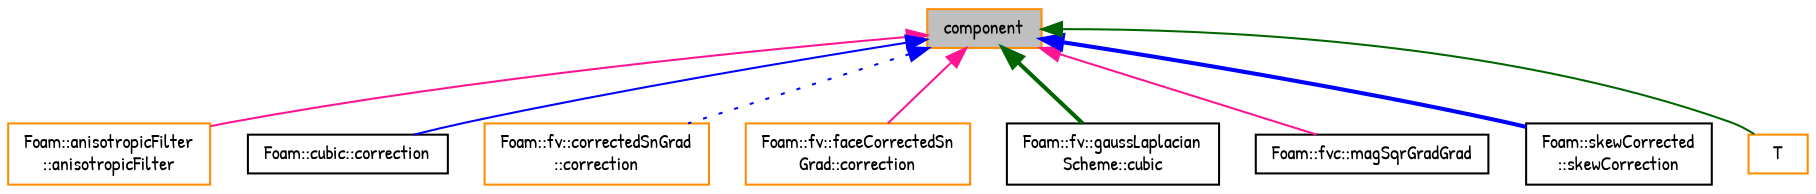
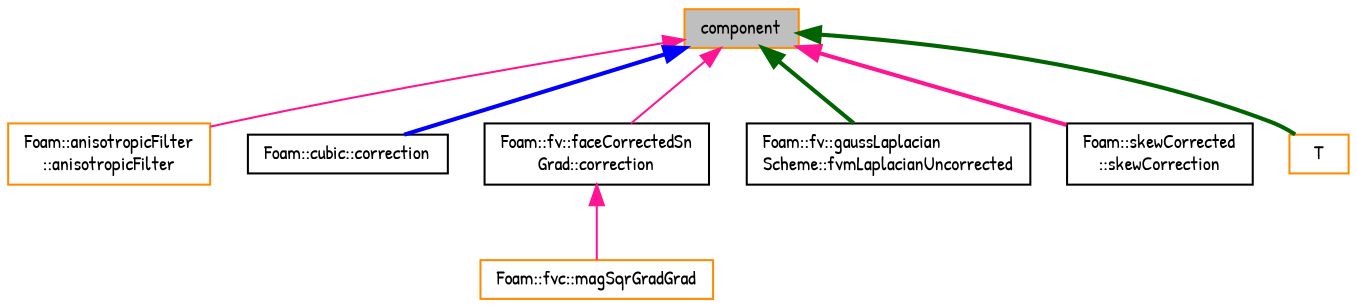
(1414, 51) -> (1062, 66)
(1295, 81) -> (943, 89)
(659, 85) -> (535, 94)
(1188, 94) -> (597, 233)
(597, 154) -> none
(858, 154) -> (597, 154)
(1113, 154) -> (889, 154)
(1372, 154) -> (597, 280)
